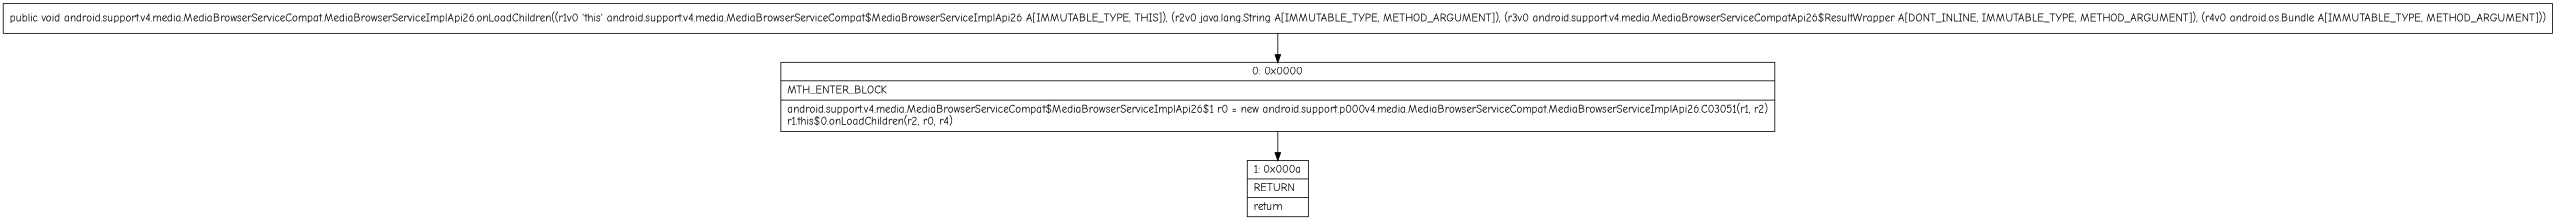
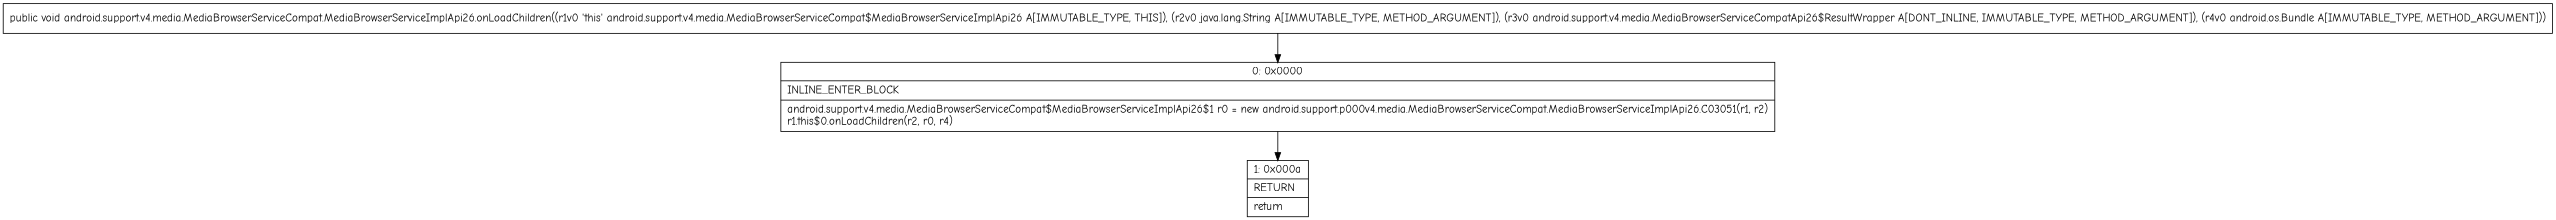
(837, 90) -> (843, 90)
